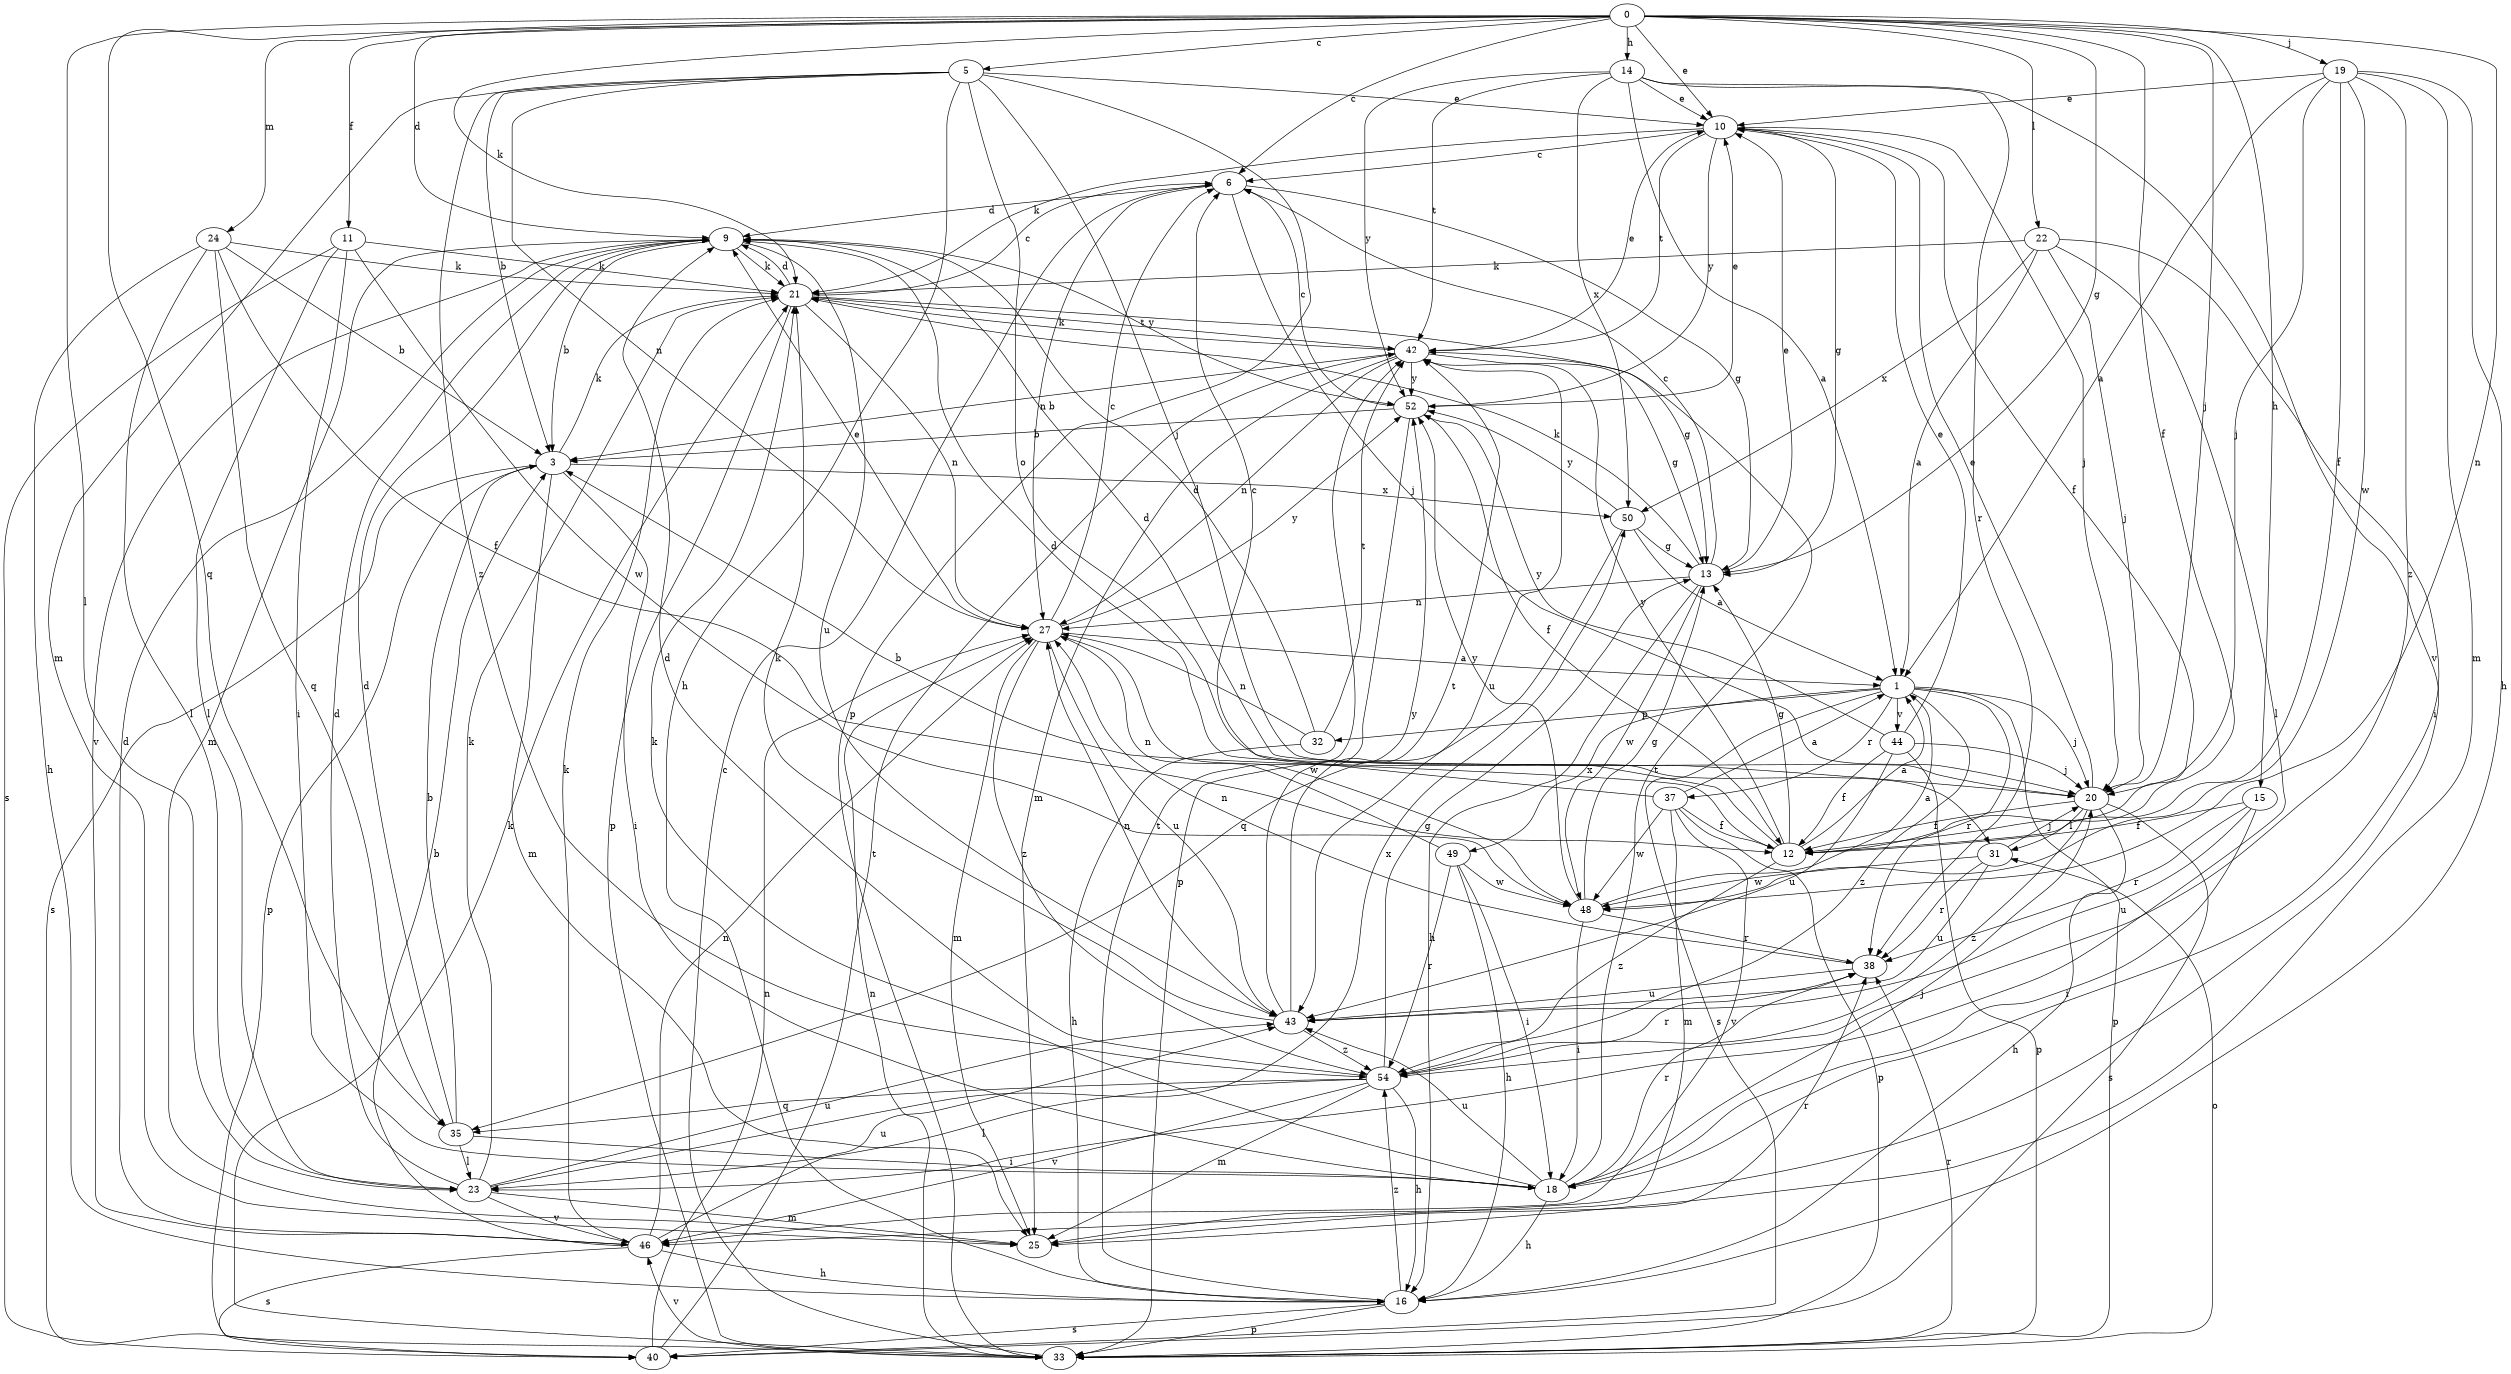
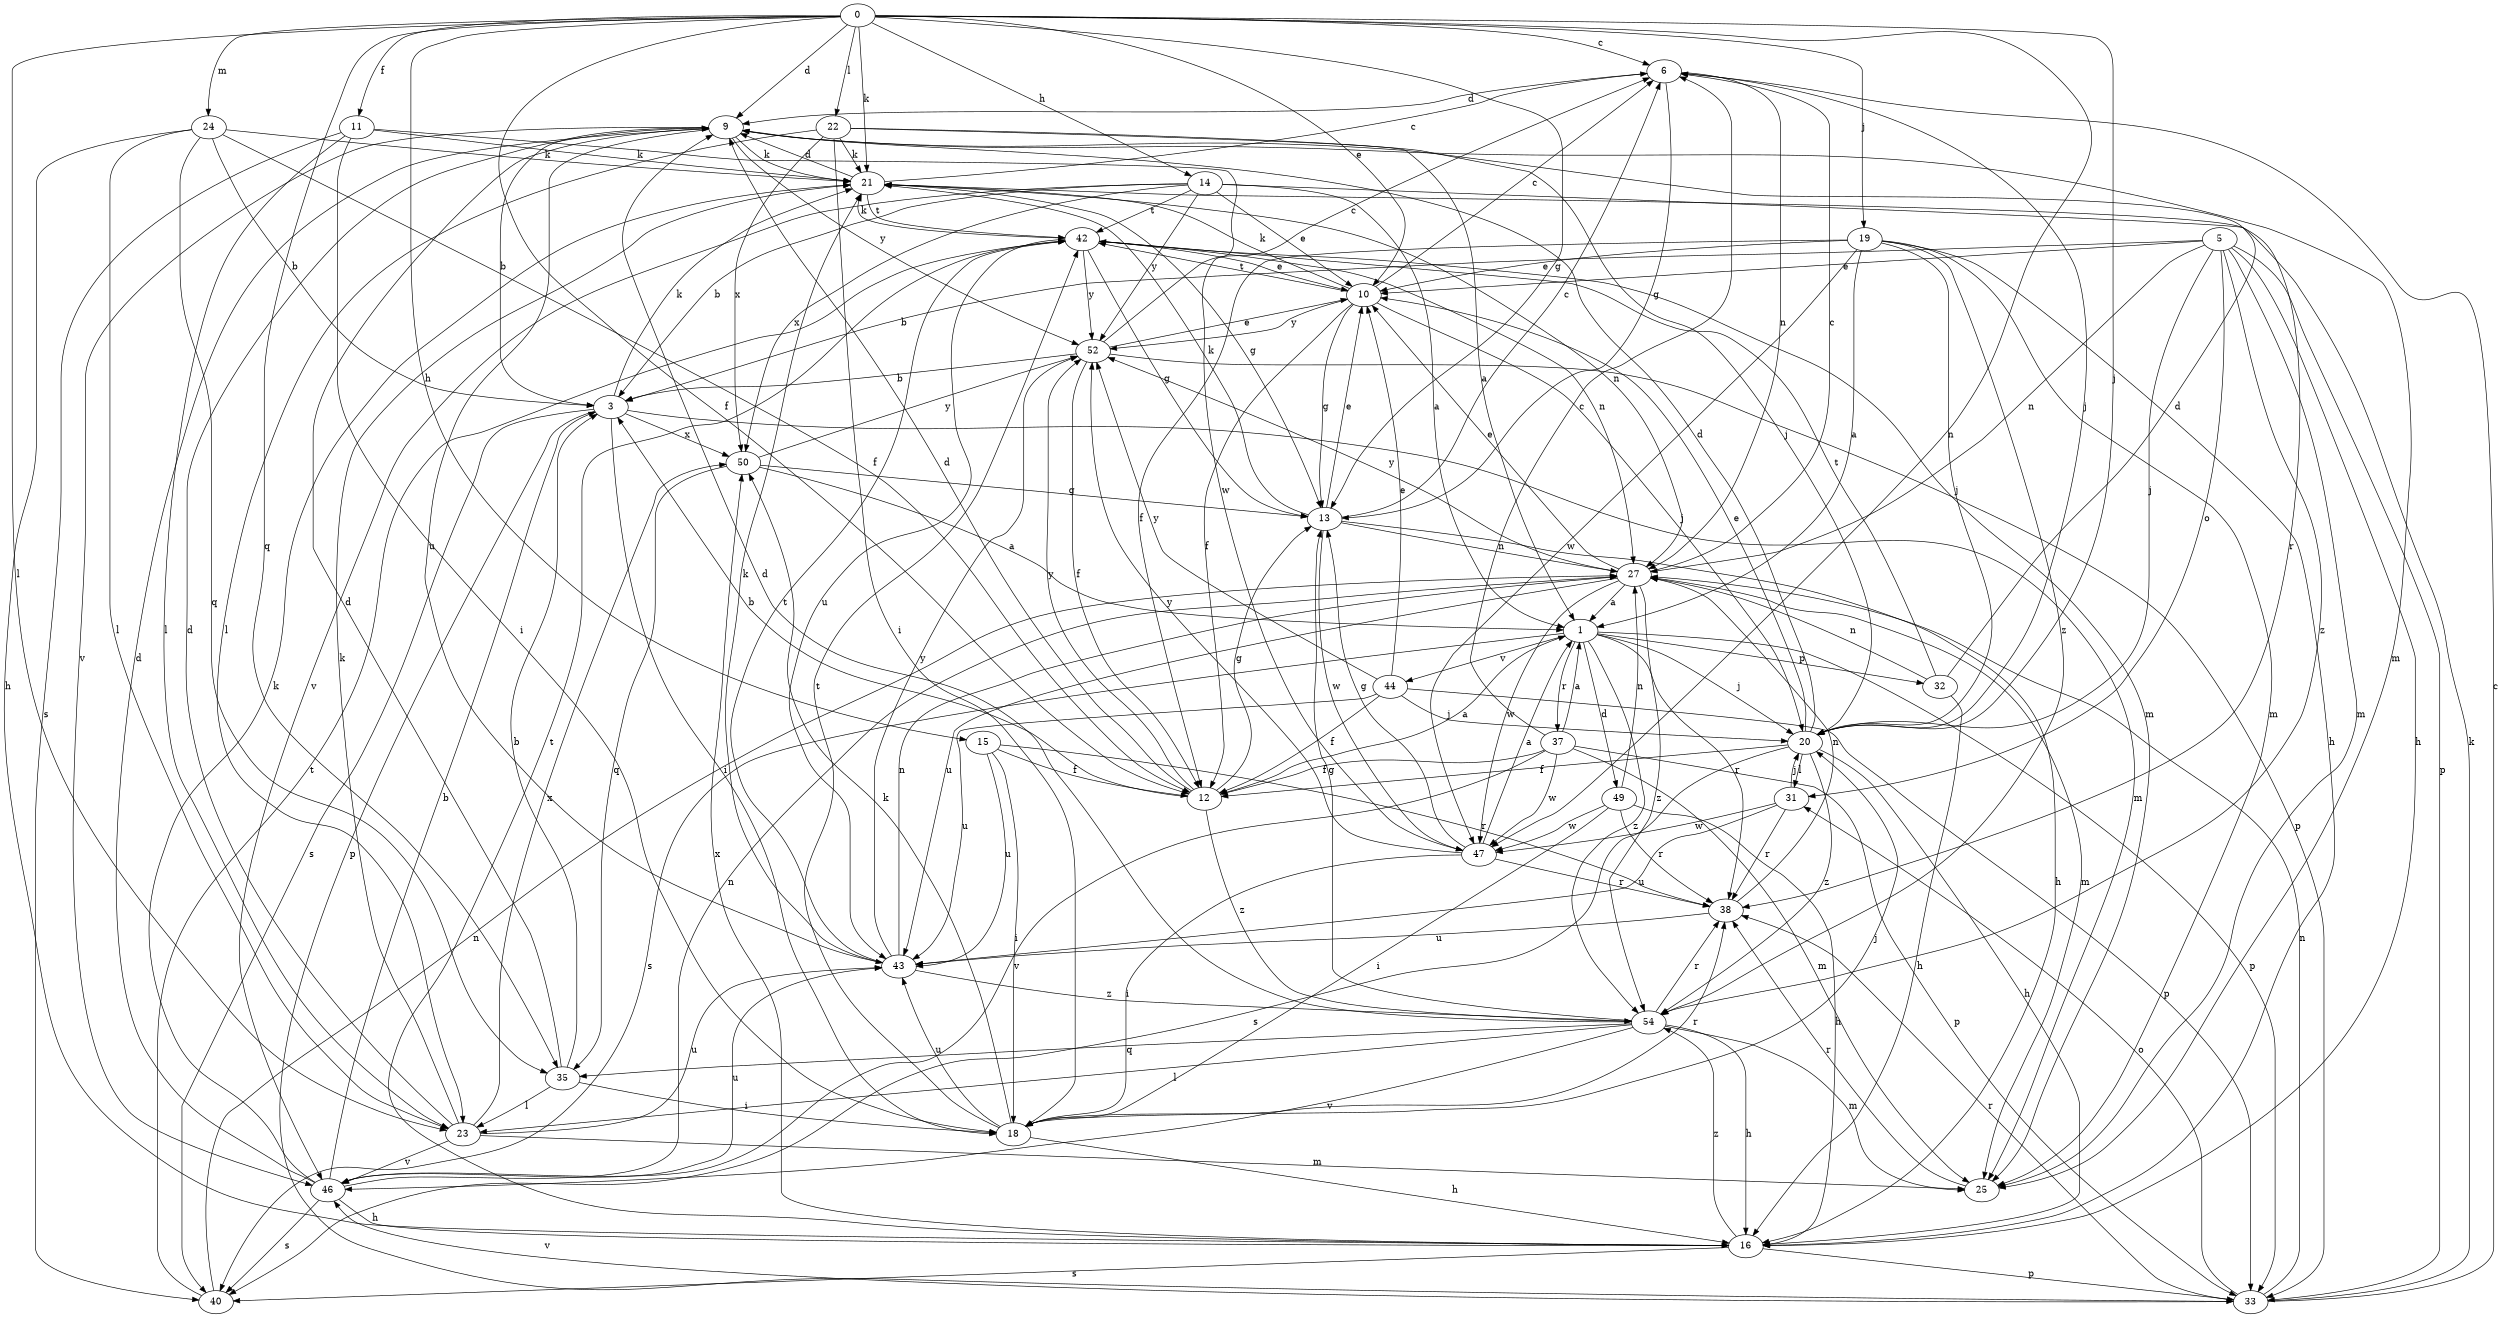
(1300, 40) -> none
(985, 404) -> (890, 214)
(880, 482) -> (1487, 439)
(1622, 570) -> (1051, 597)
(1590, 771) -> (1604, 715)
(1586, 911) -> (1479, 855)
(613, 934) -> none
(822, 954) -> (884, 812)
(1423, 970) -> (1655, 862)
none -> (890, 1217)
